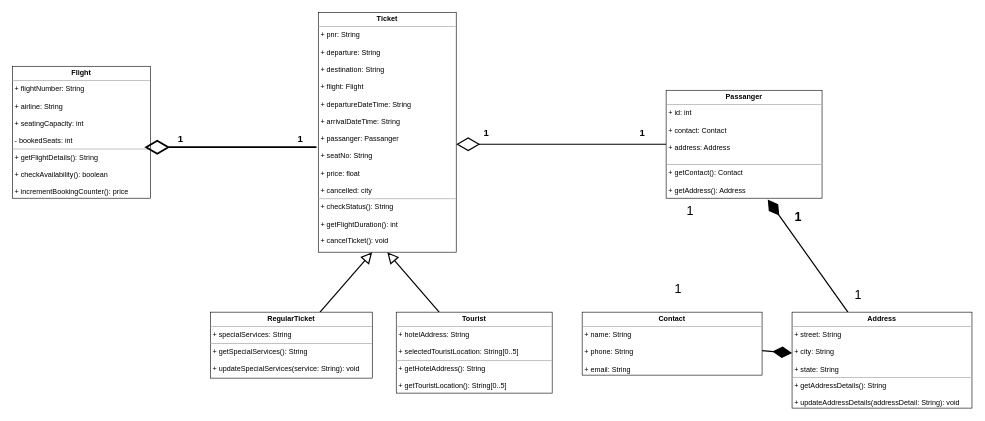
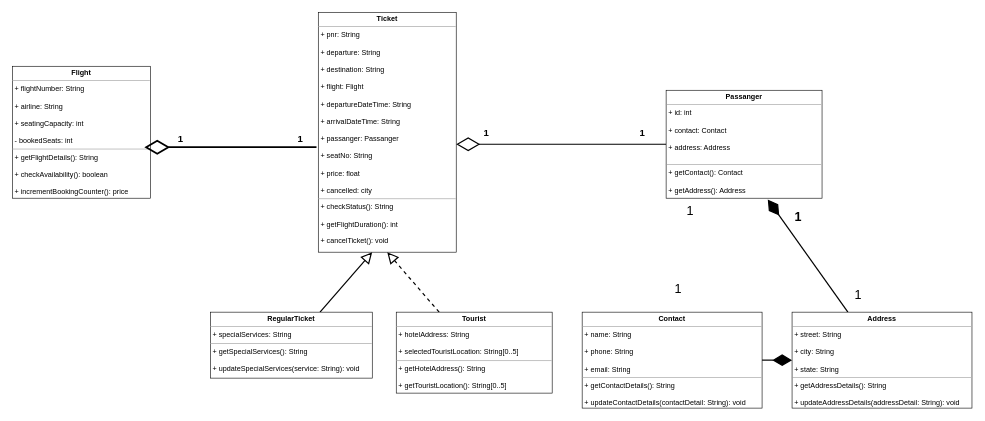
(417, 286) -> (417, 286)
(672, 344) -> (672, 360)
